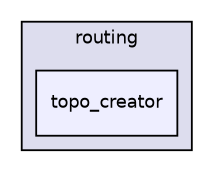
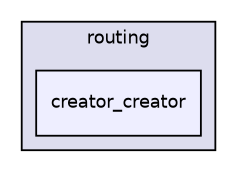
(107, 103) -> (119, 103)
